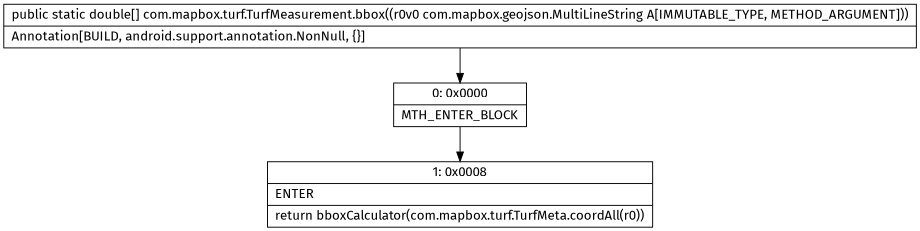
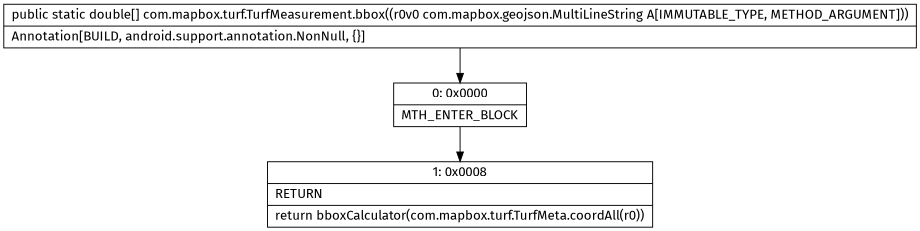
(295, 194) -> (299, 194)
